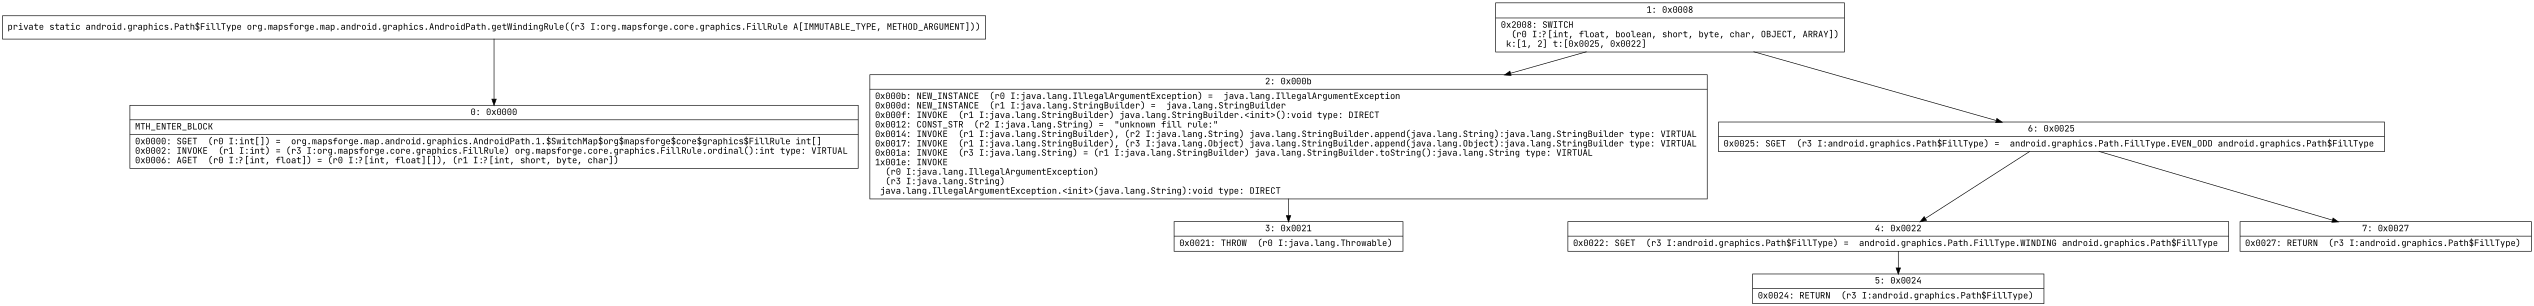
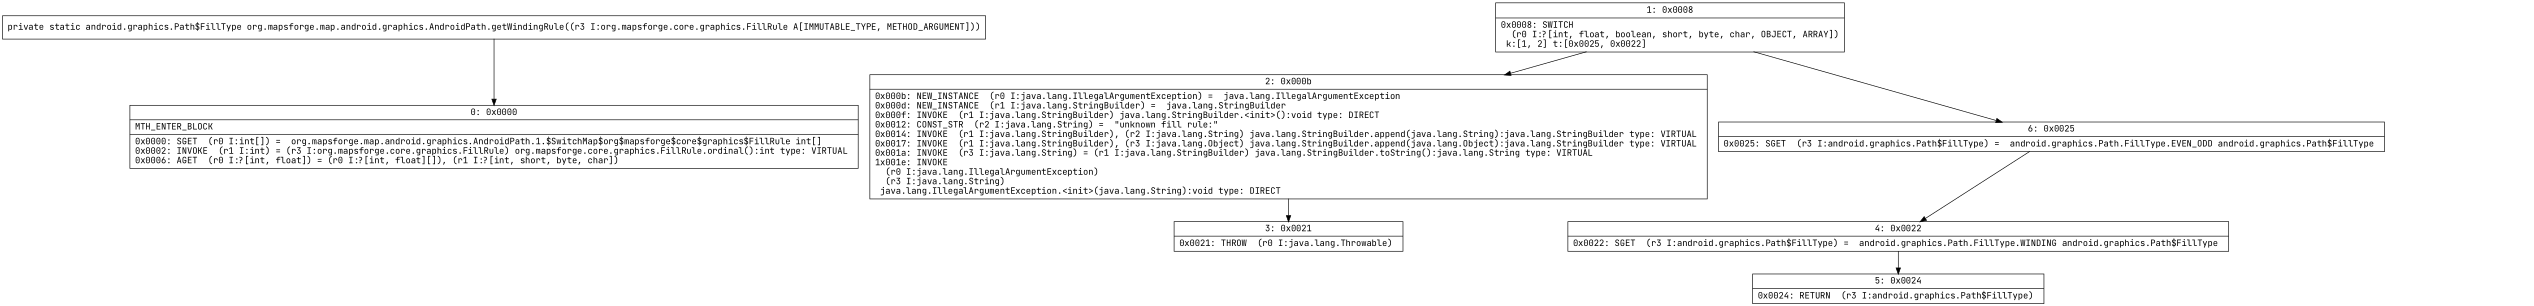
(1543, 25) -> (1543, 25)
(2386, 236) -> none
